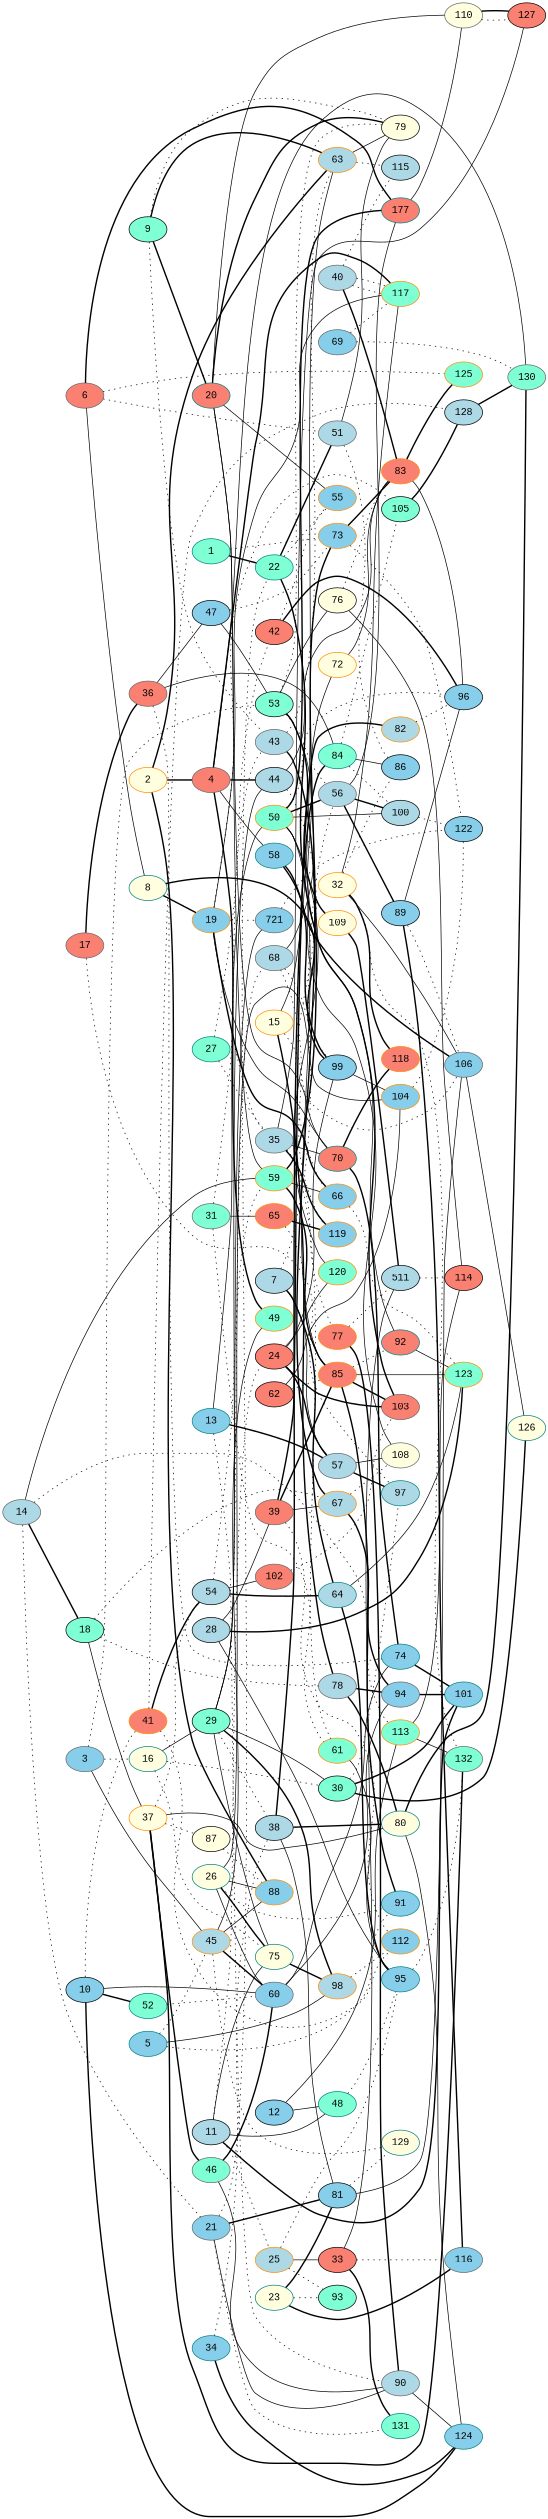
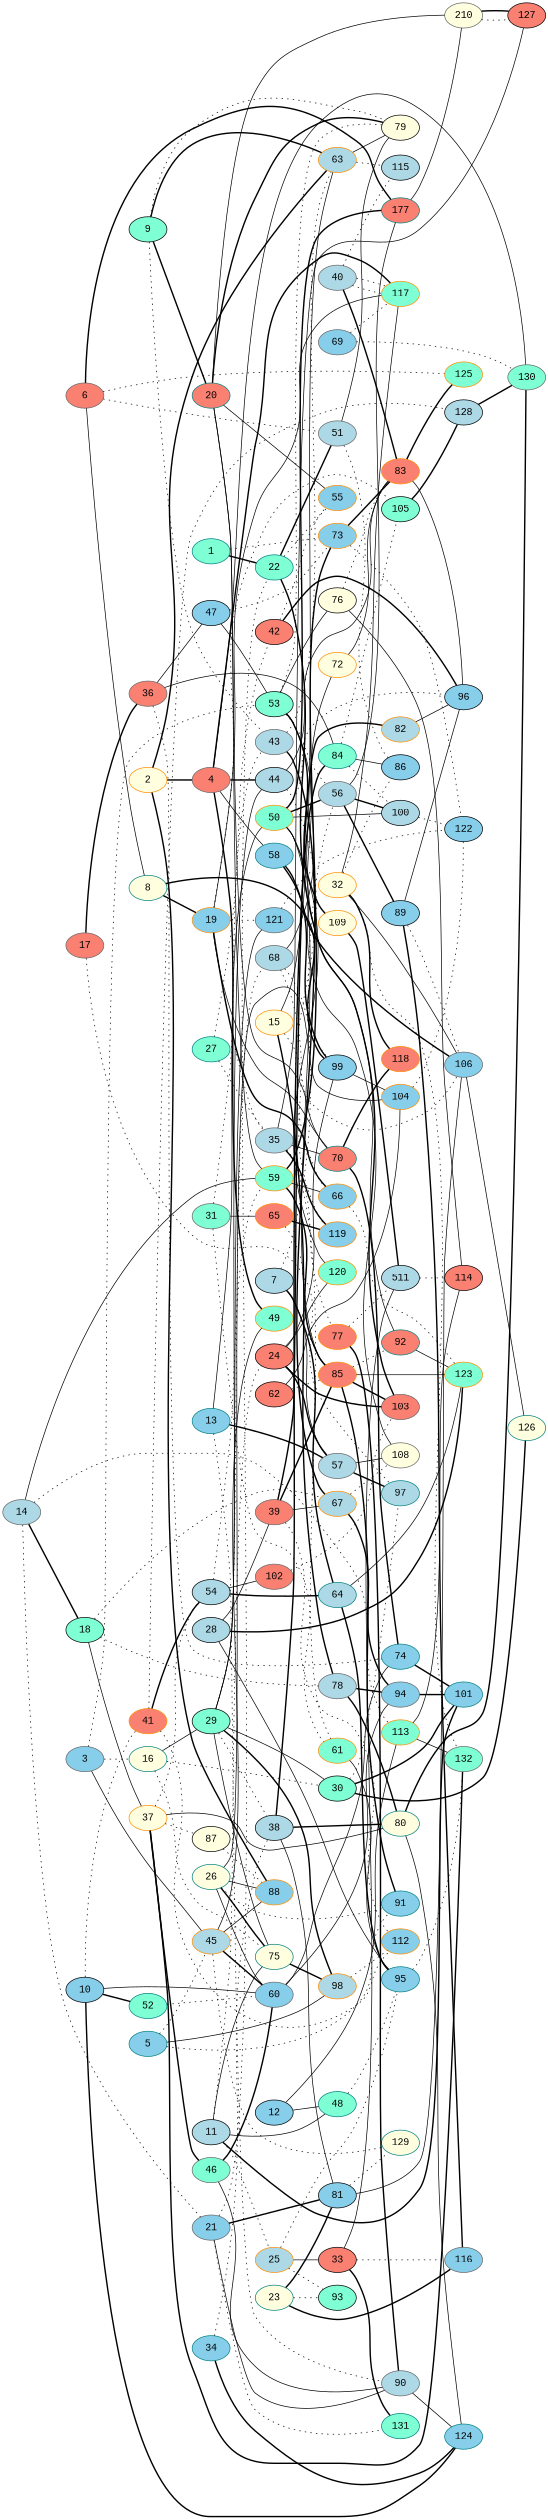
(464, 15) -> (464, 15)
(432, 713) -> (432, 713)
(274, 920) -> (274, 920)
